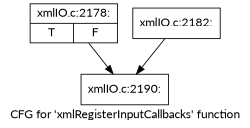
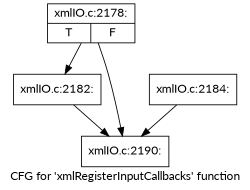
none -> (75, 55)
none -> (193, 90)
